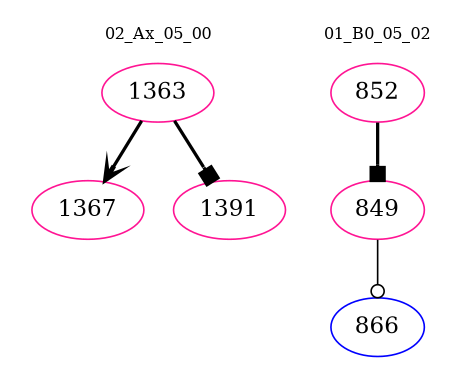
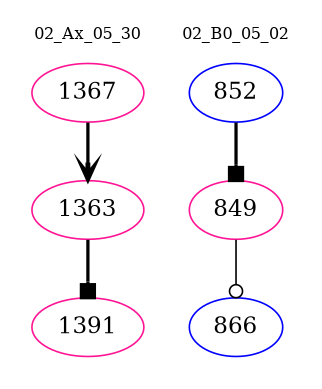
(159, 35) -> (88, 35)
(378, 35) -> (236, 35)
(378, 93) -> (236, 93)
(127, 144) -> (88, 143)
